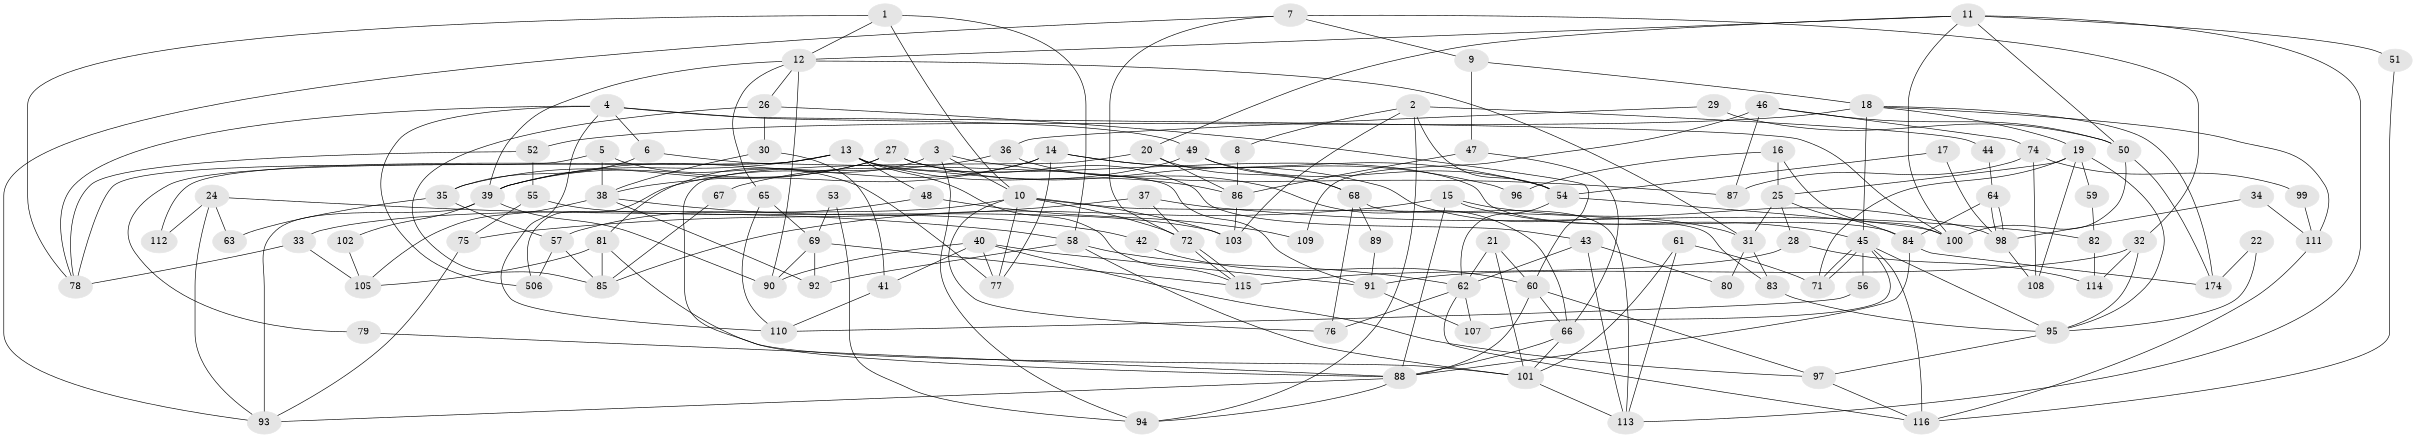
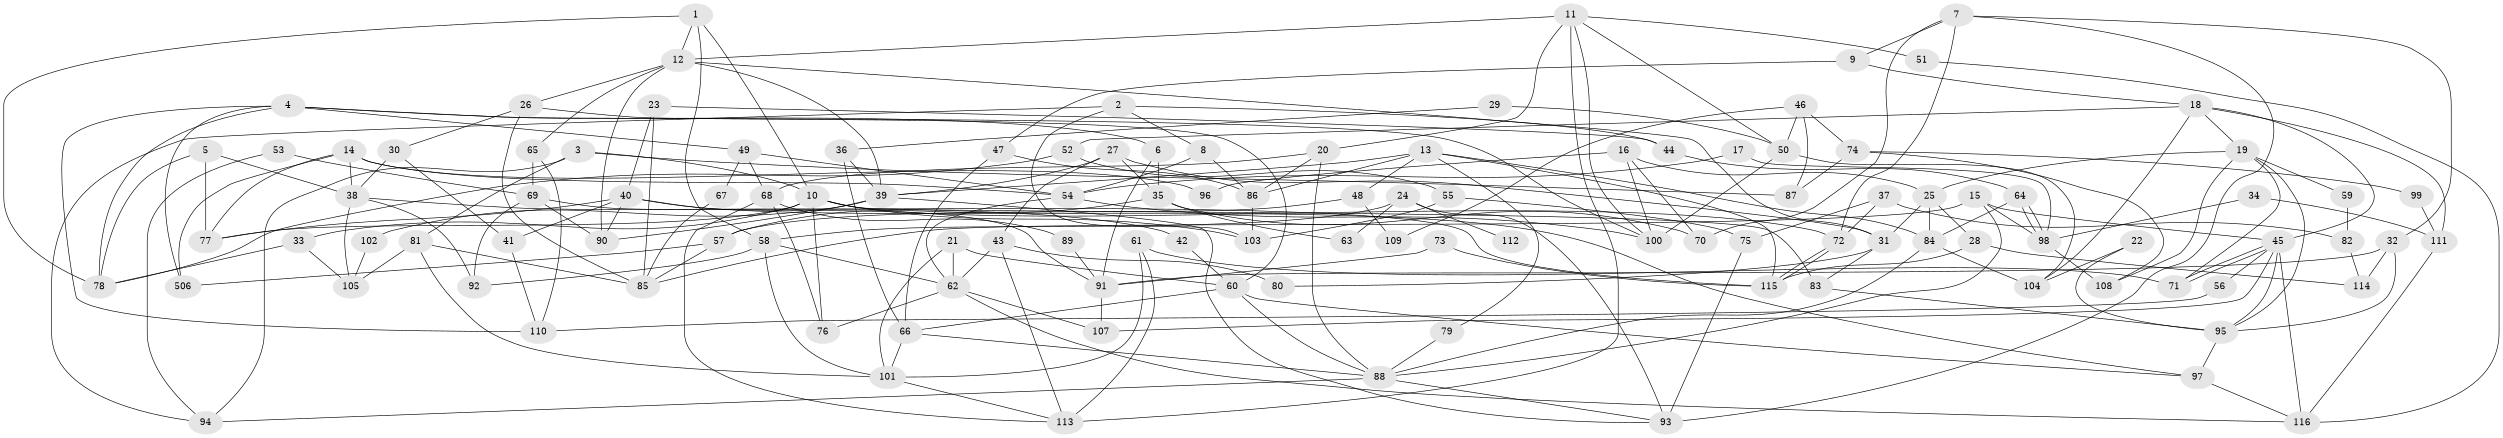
none -> (654, 106)
(1437, 151) -> (1138, 177)
(482, 163) -> none
none -> (1440, 242)
none -> (1701, 242)
(2213, 287) -> (2032, 287)
